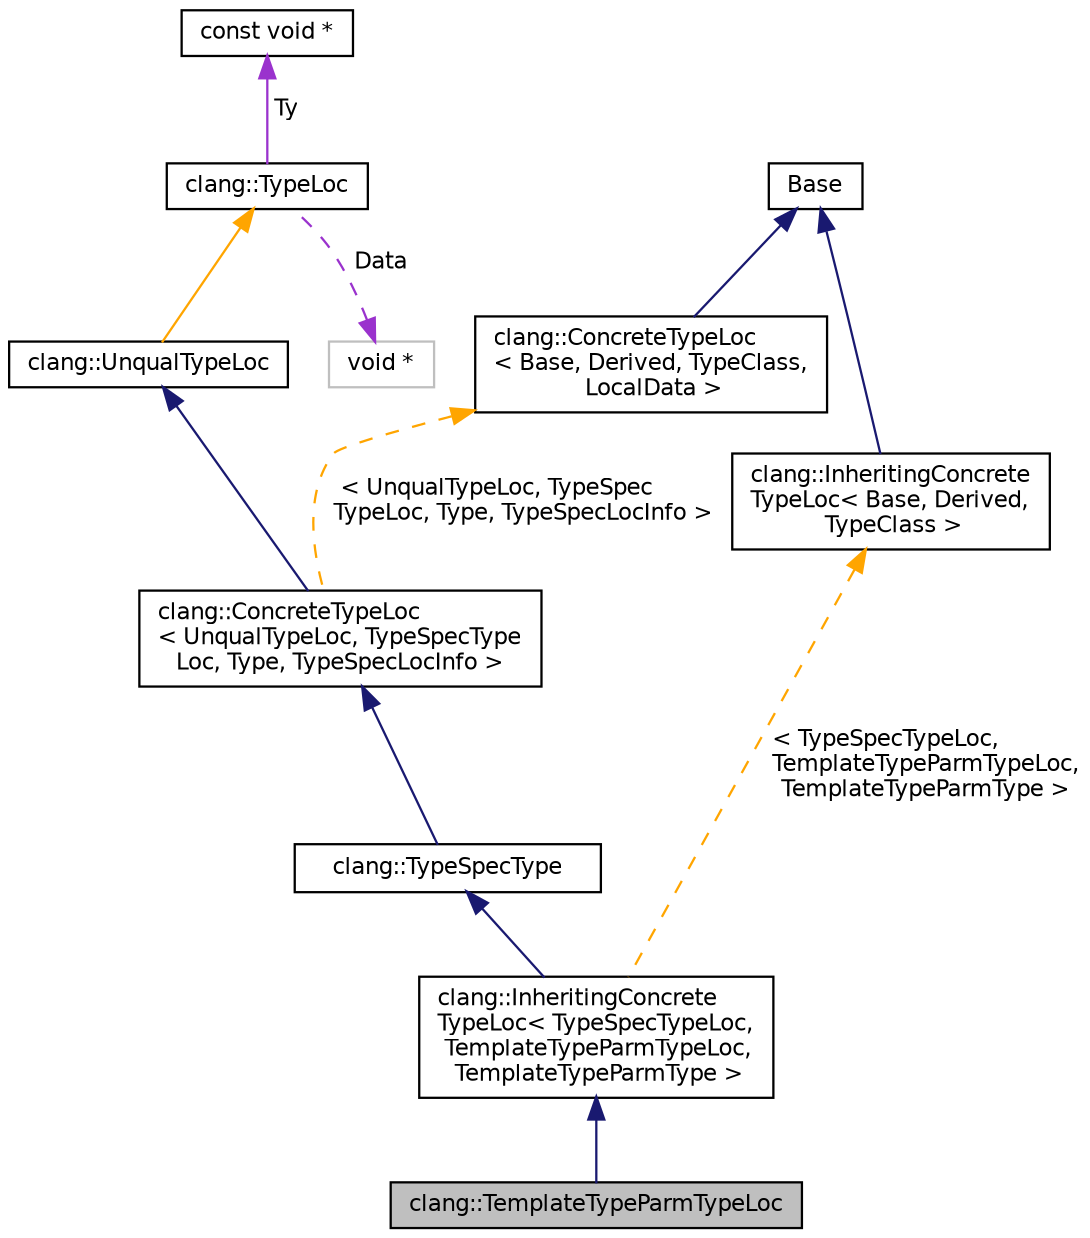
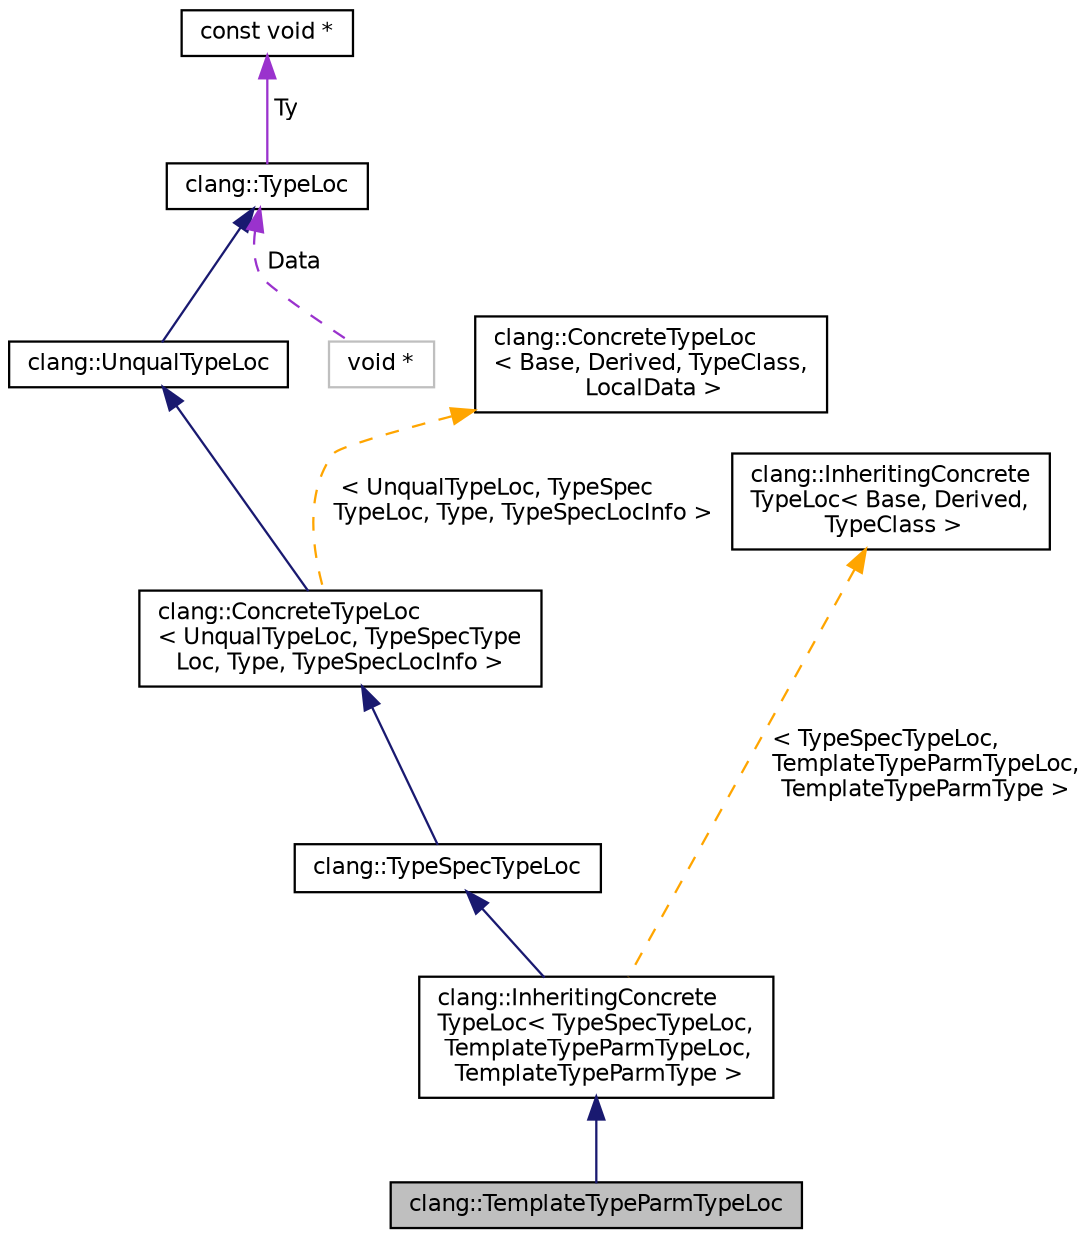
(816, 186) -> none
(337, 259) -> (286, 298)
(201, 285) -> (201, 285)
(448, 868) -> (448, 868)
